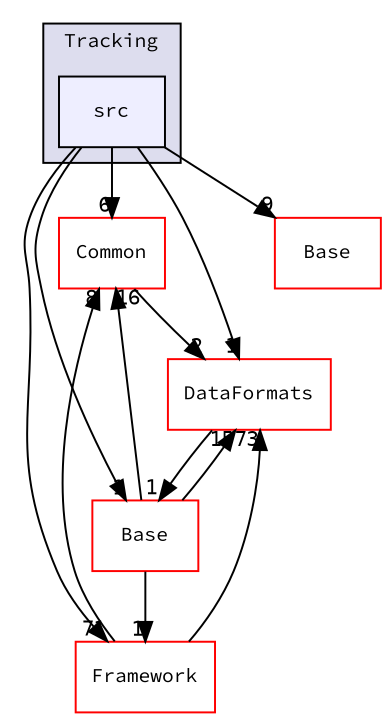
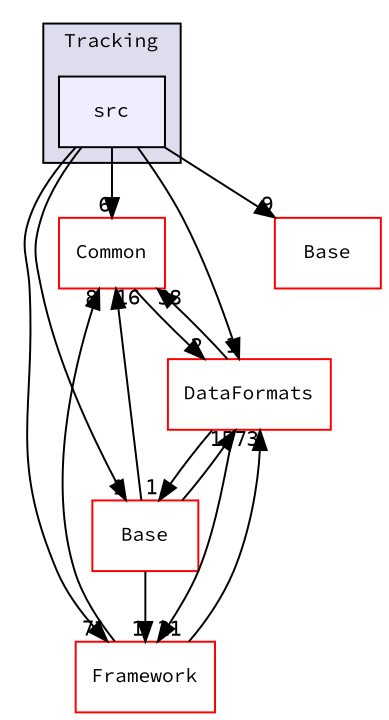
none -> (200, 330)
none -> (212, 531)
